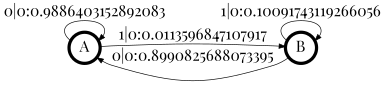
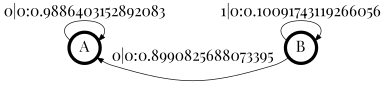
(190, 44) -> none
